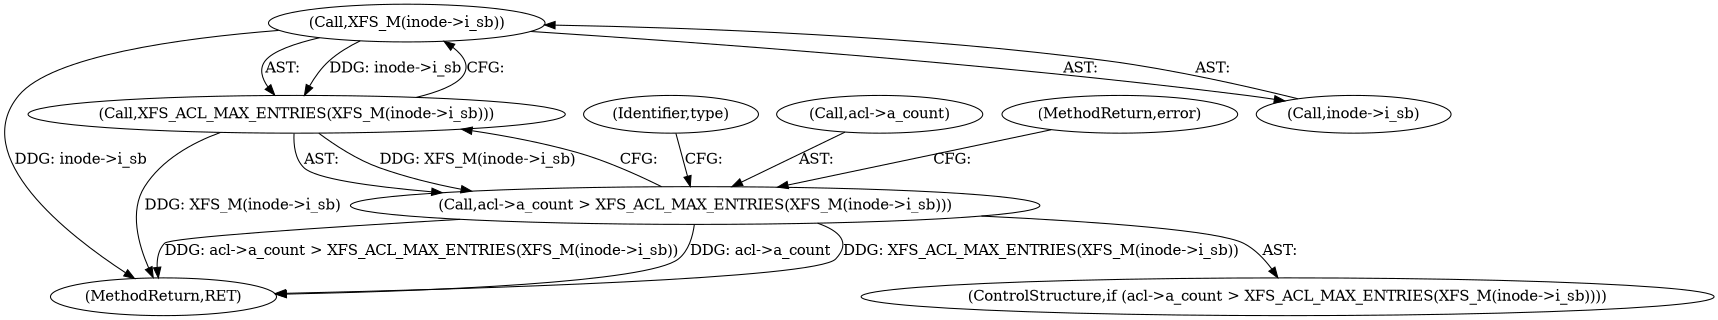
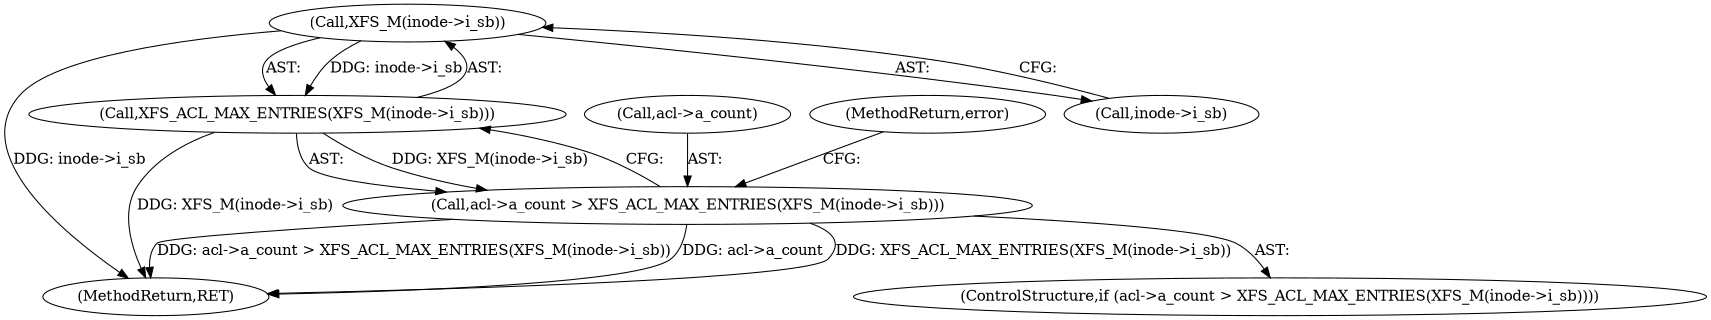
(488, 69) -> (487, 69)
(1215, 69) -> (1040, 69)
(671, 114) -> none
